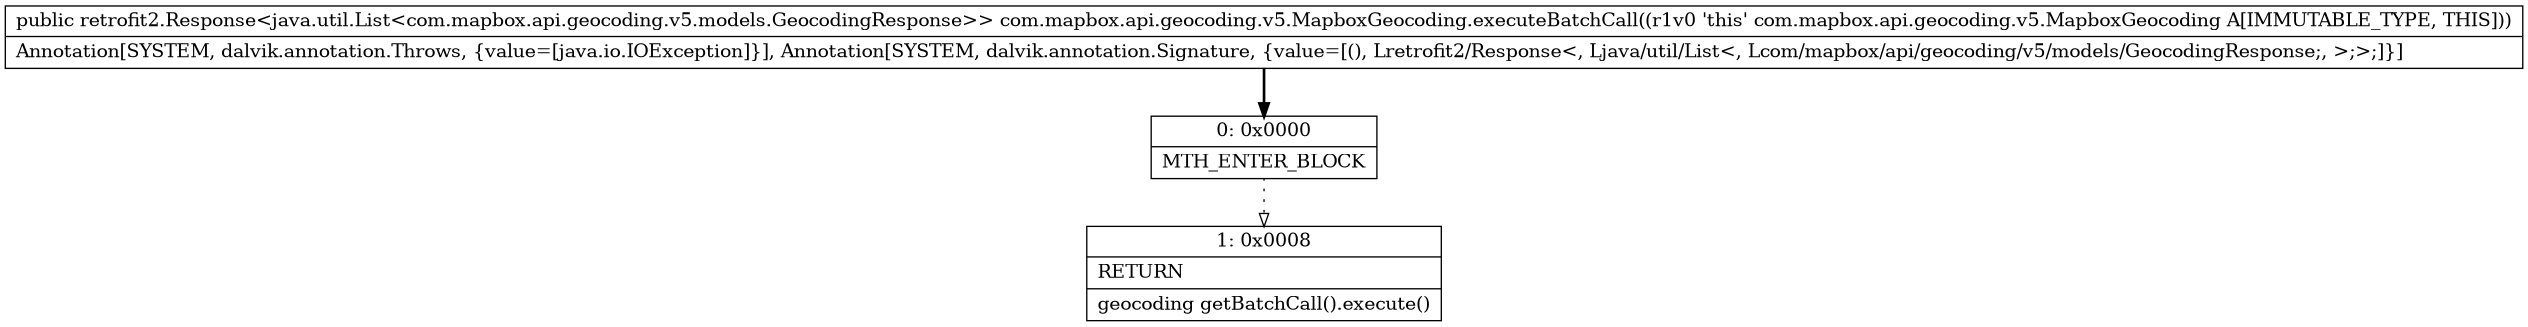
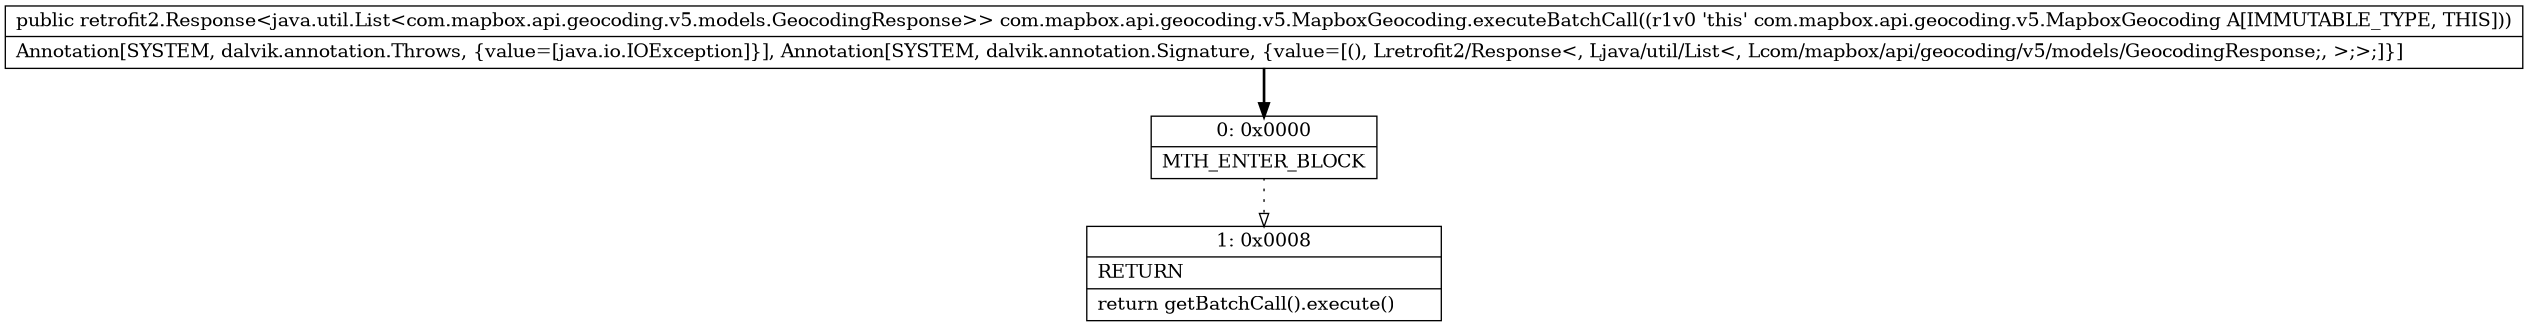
(1264, 304) -> (1246, 304)
